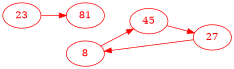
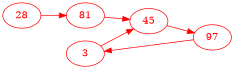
(22, 16) -> (22, 16)
none -> (114, 18)
(212, 37) -> (212, 37)
(85, 54) -> (85, 54)
